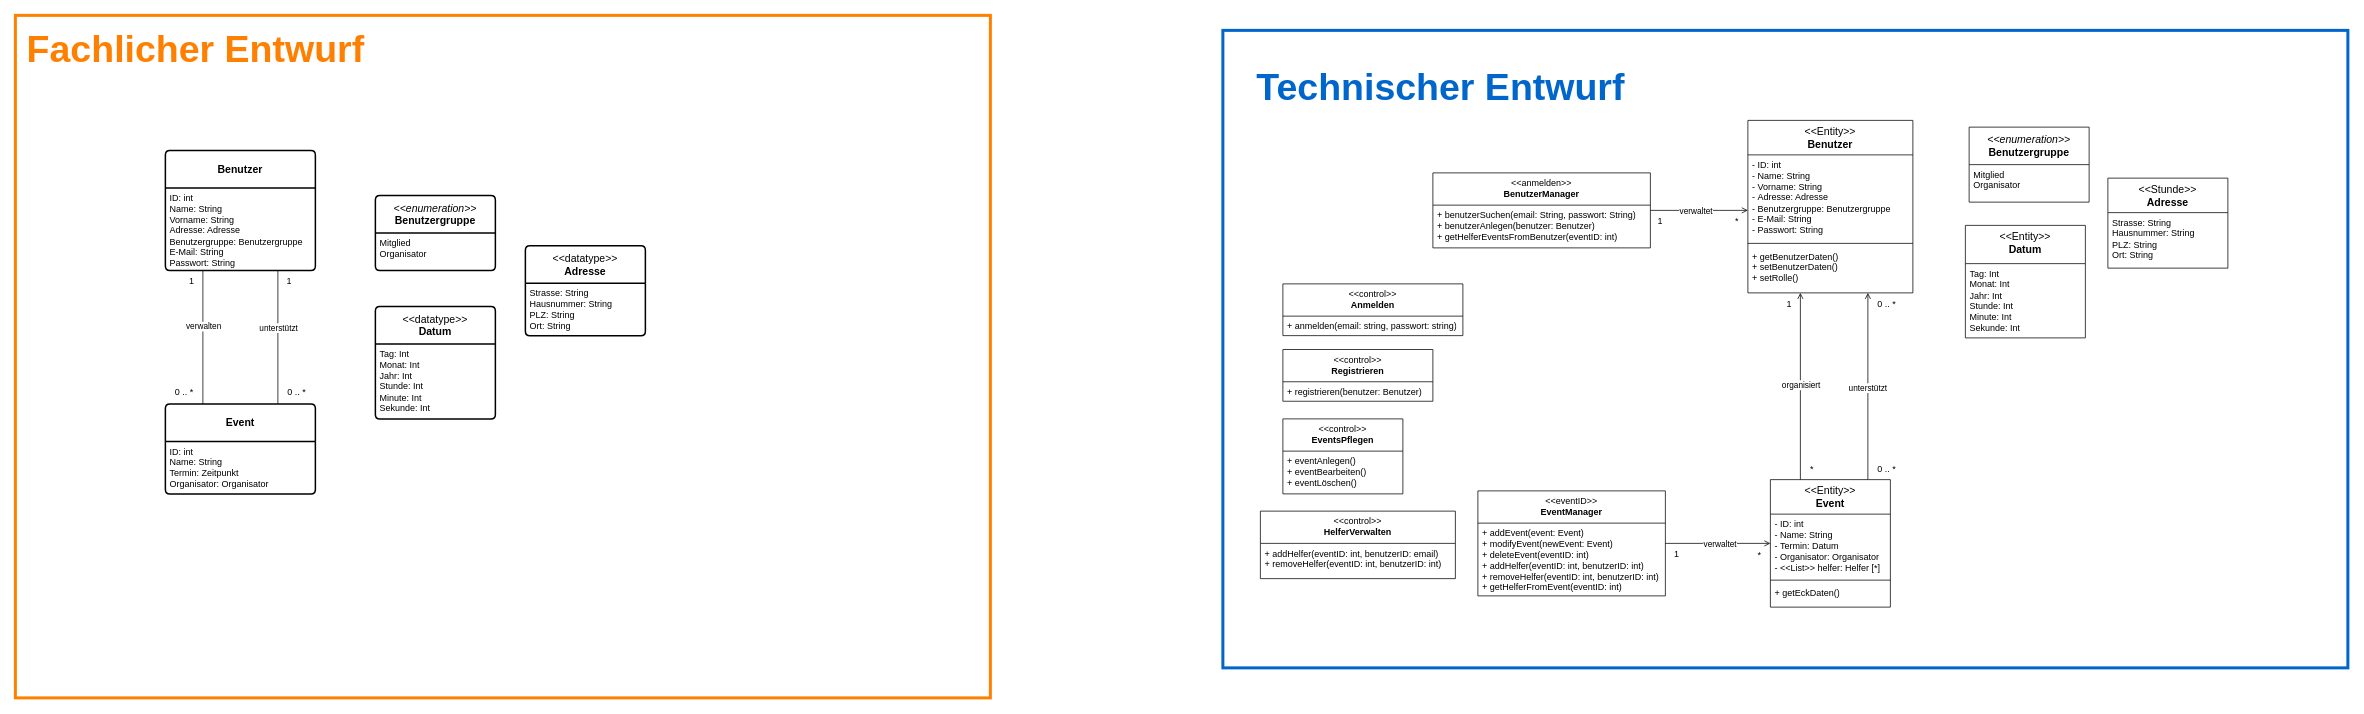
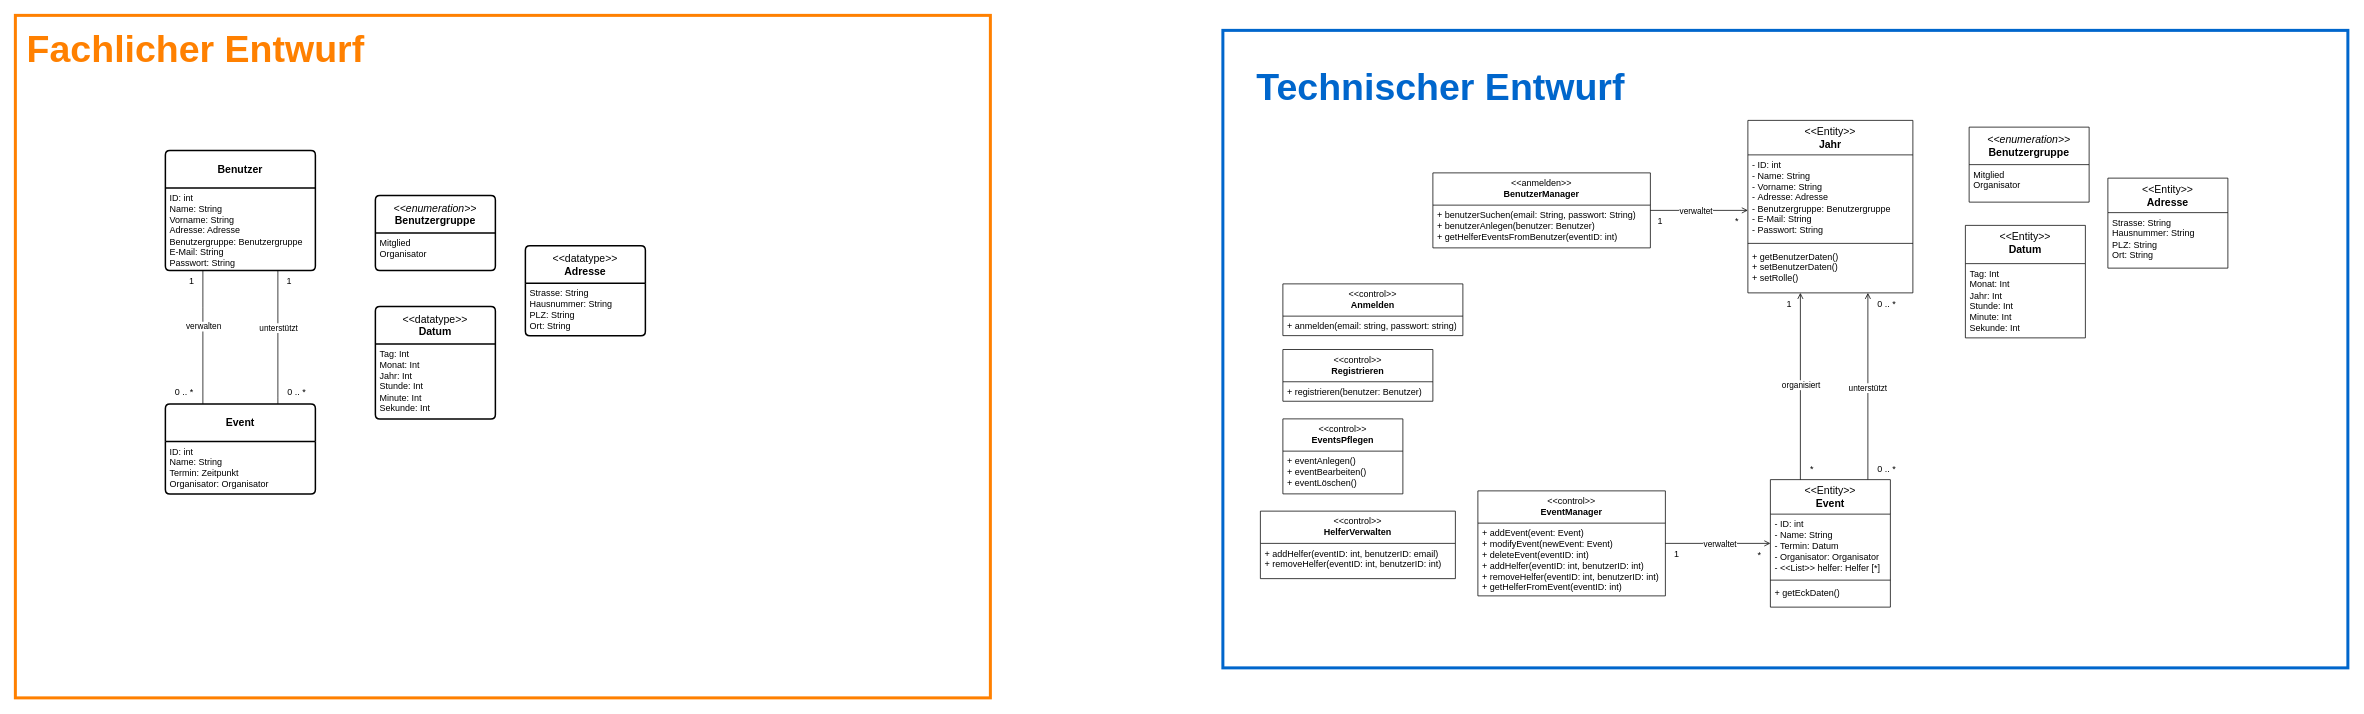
(1830, 136) -> (1830, 136)
(2168, 194) -> (2168, 194)
(1572, 507) -> (1572, 507)
